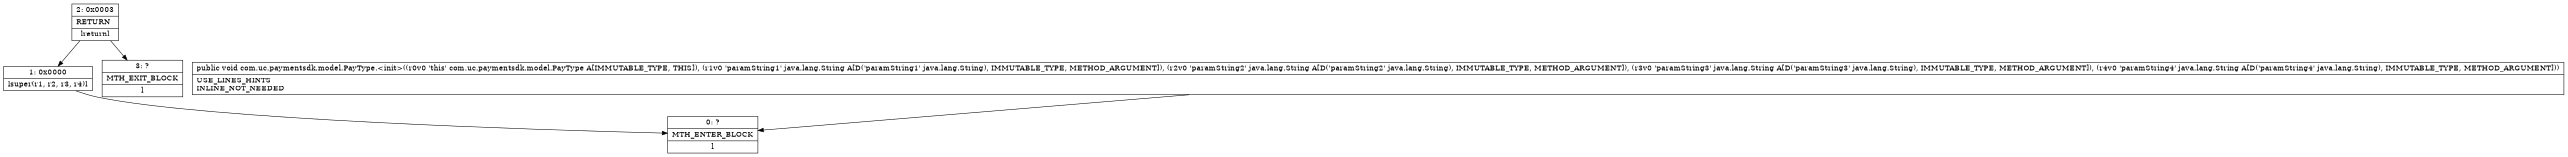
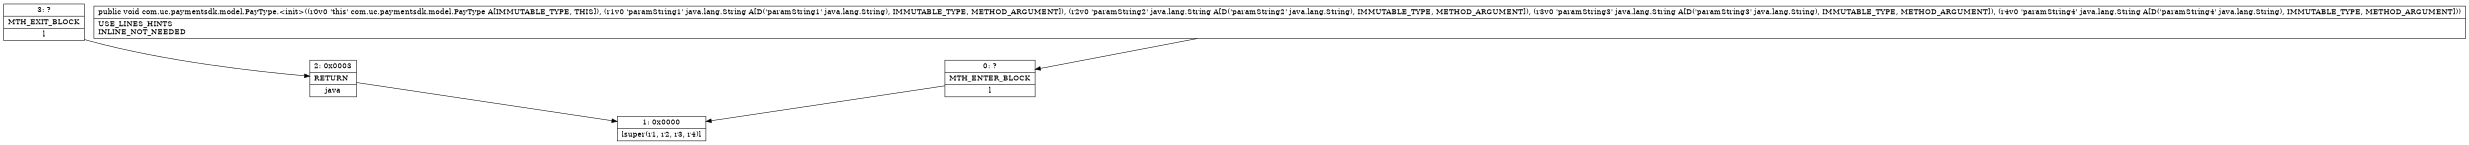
(95, 34) -> (333, 90)
(117, 48) -> (194, 62)
(368, 122) -> (828, 103)
